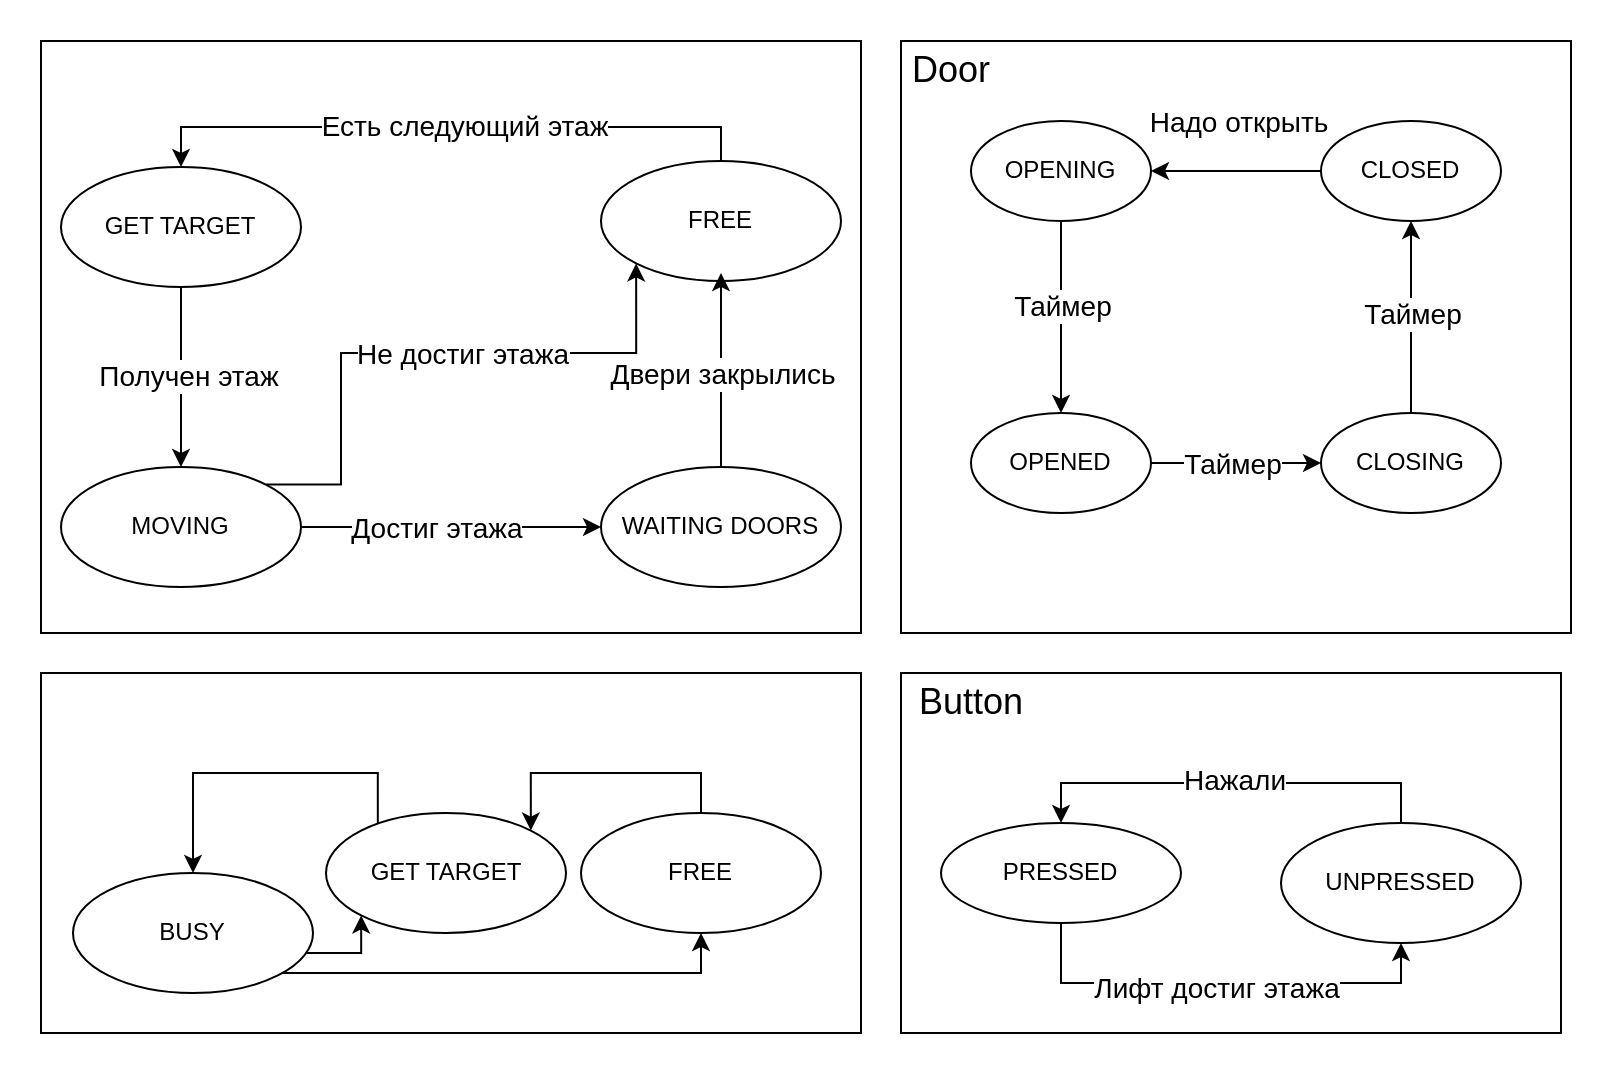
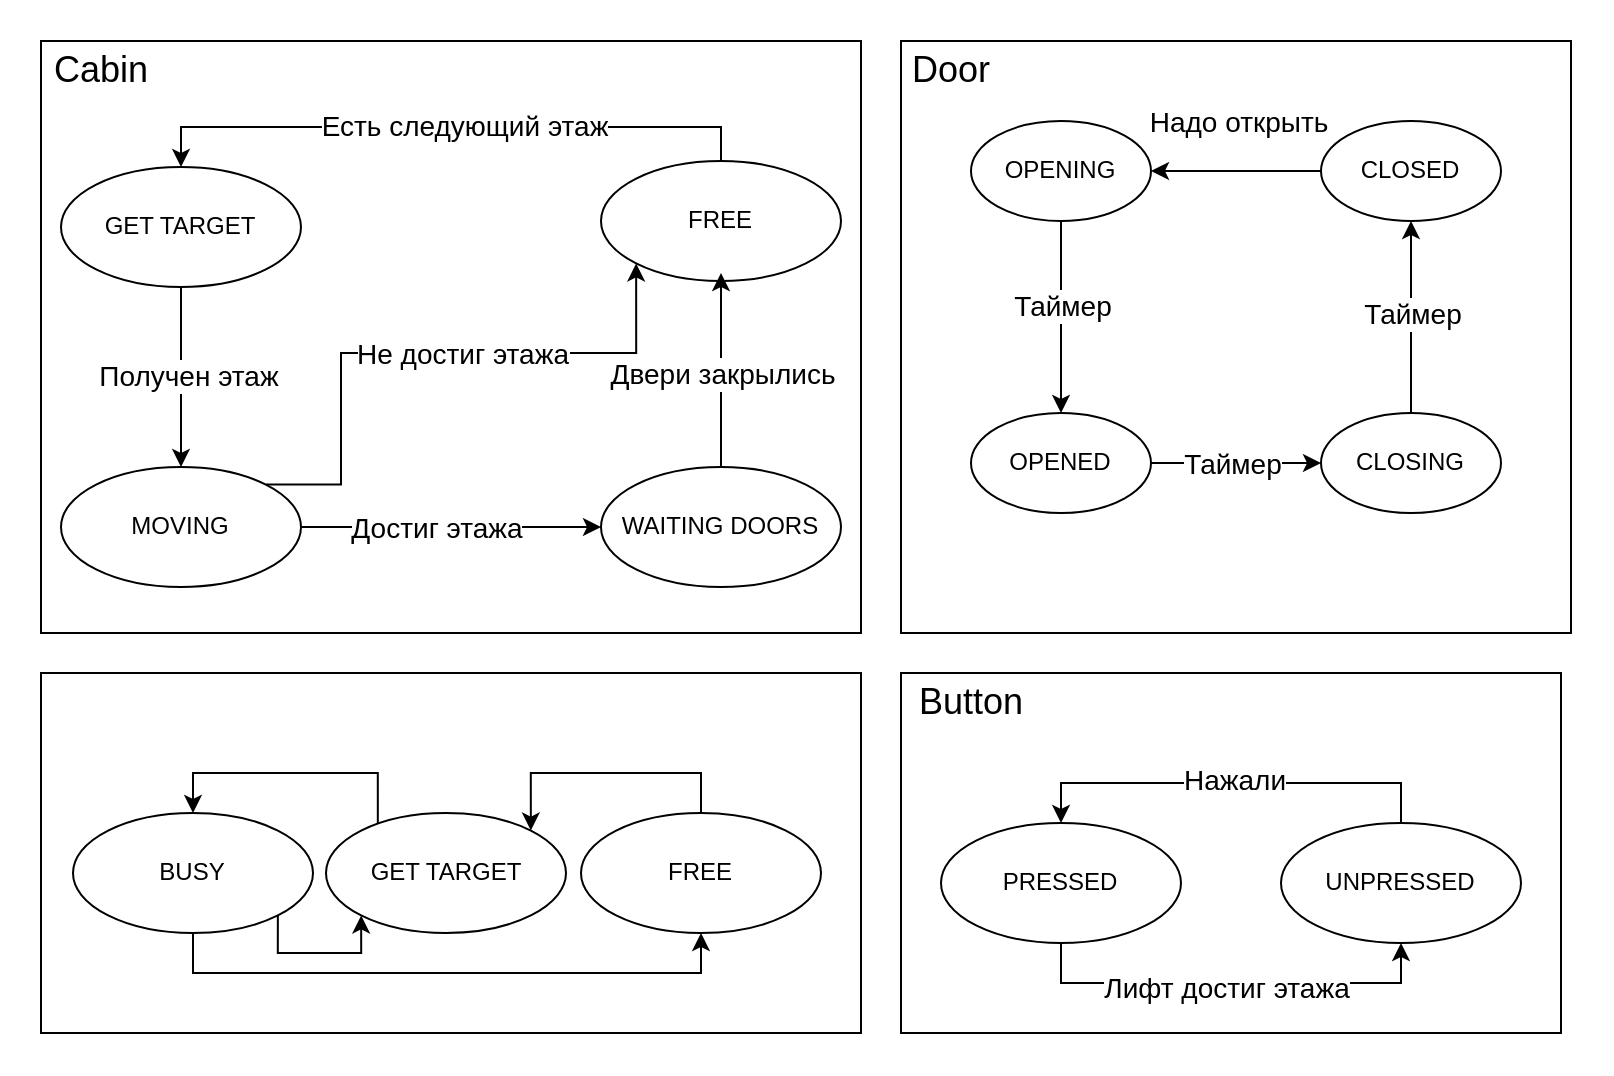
none -> (101, 71)
(1061, 873) -> (1061, 883)
(193, 933) -> (193, 873)
